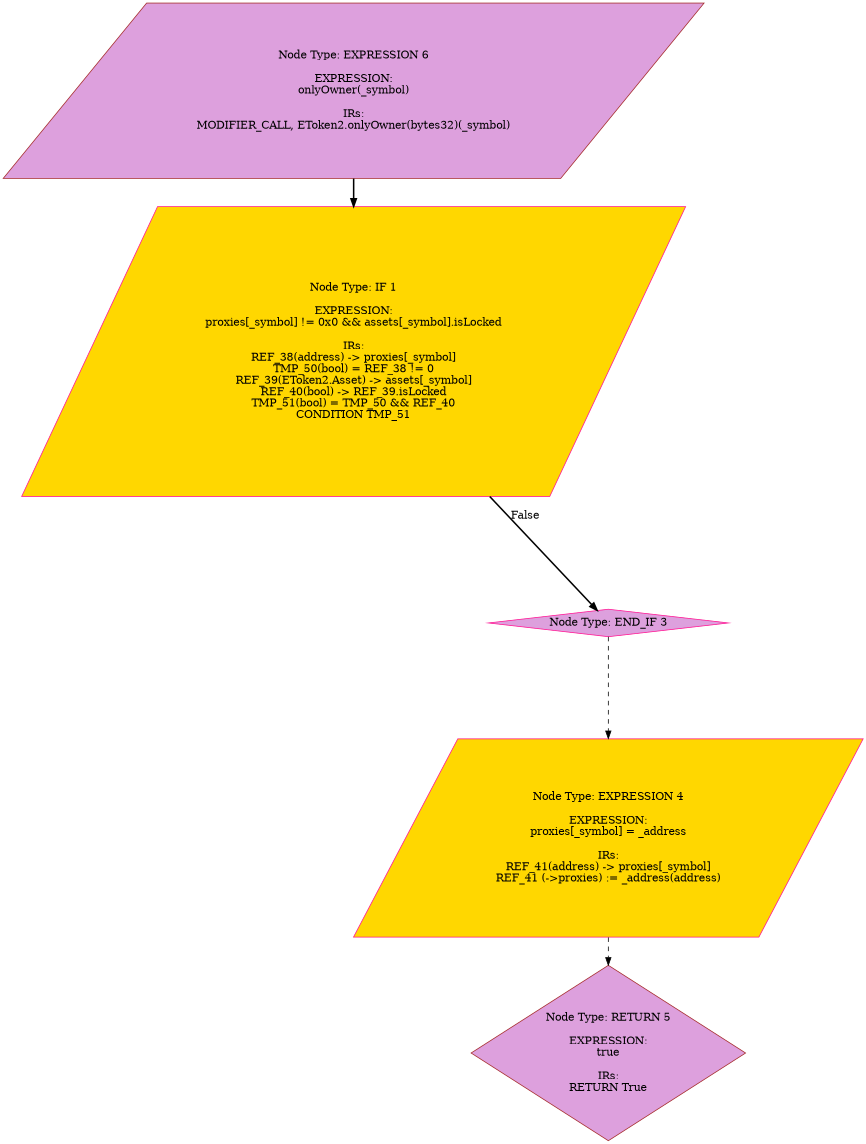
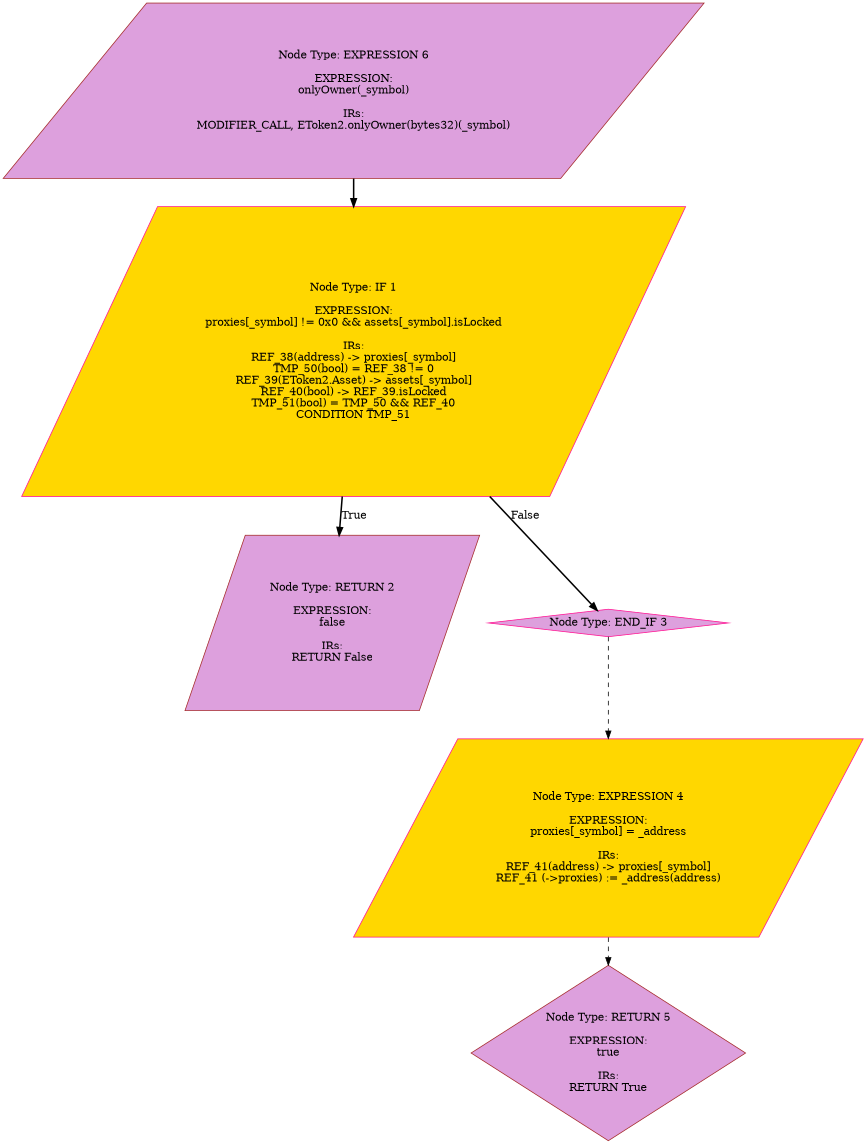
none -> (332, 623)
